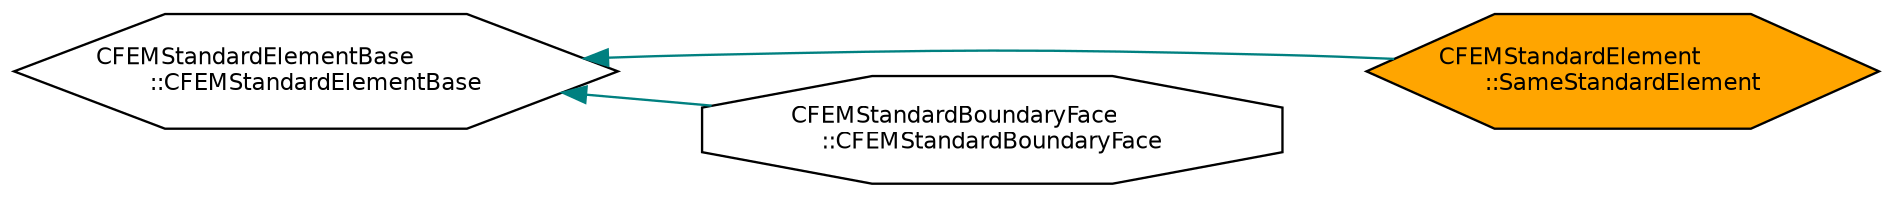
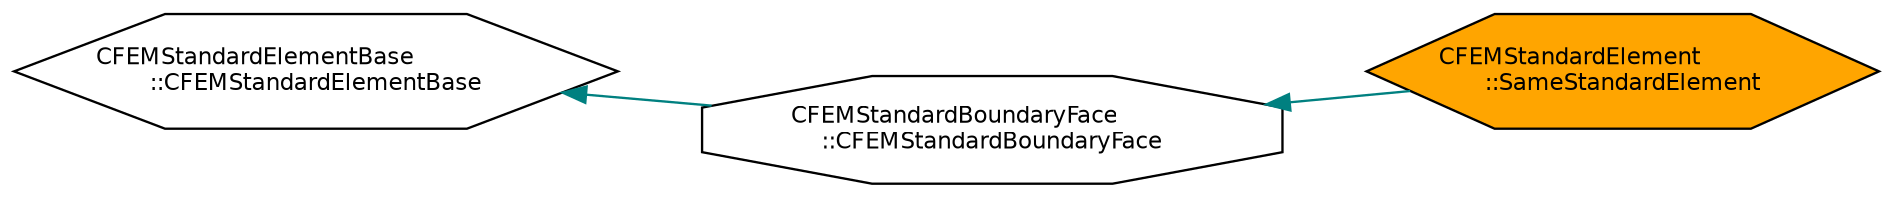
(1001, 51) -> (1350, 97)
